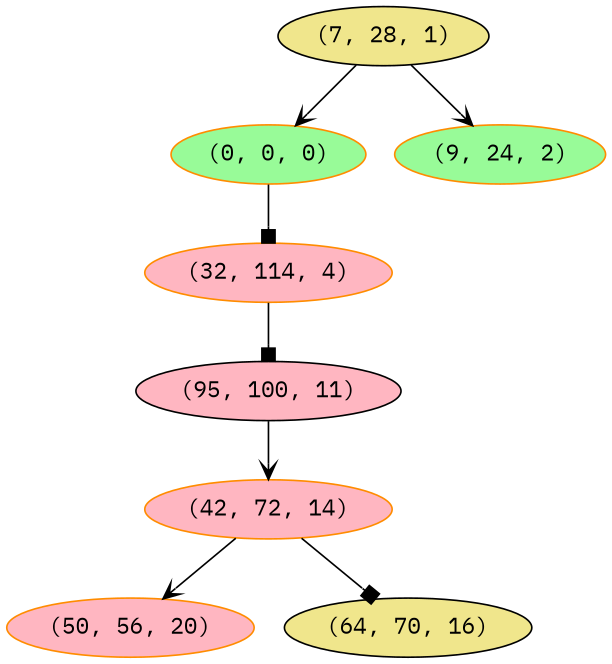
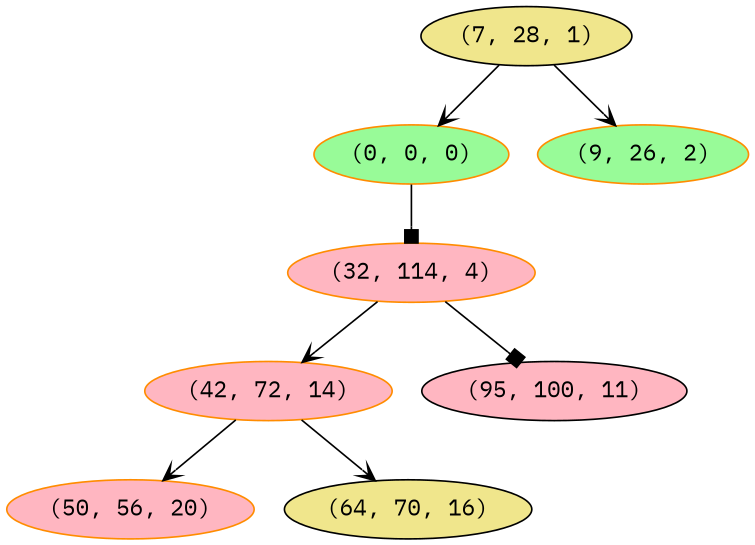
(500, 154) -> (643, 154)
(268, 442) -> (346, 327)
(332, 563) -> (332, 445)
